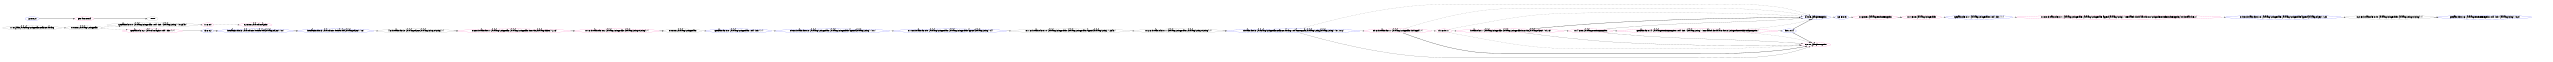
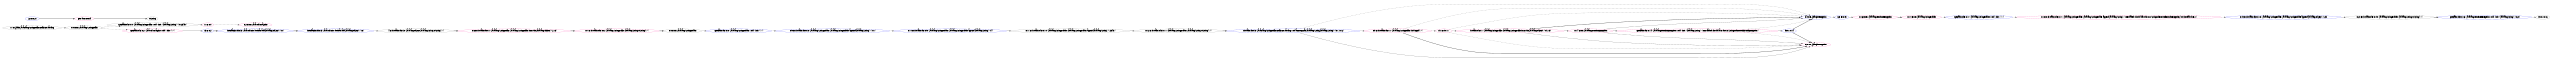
none -> (2543, 17)
(152, 19) -> (152, 19)
